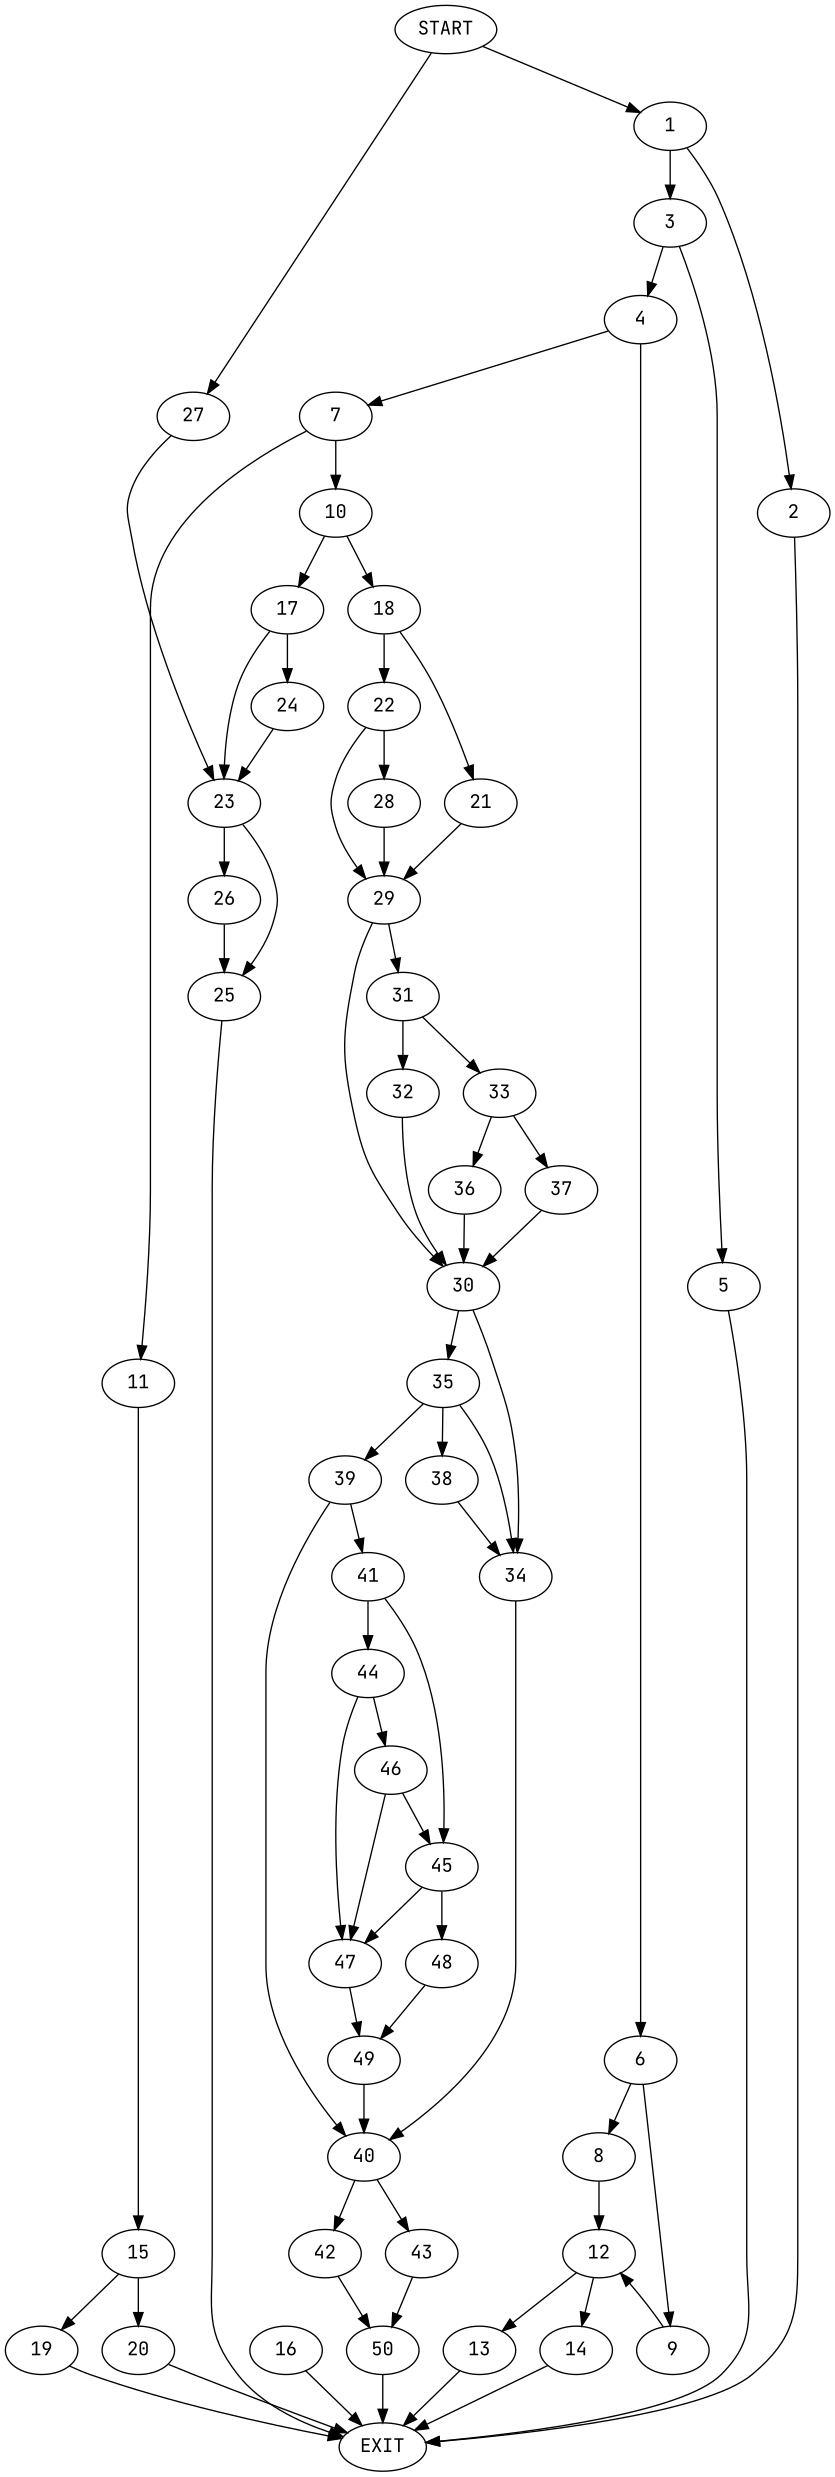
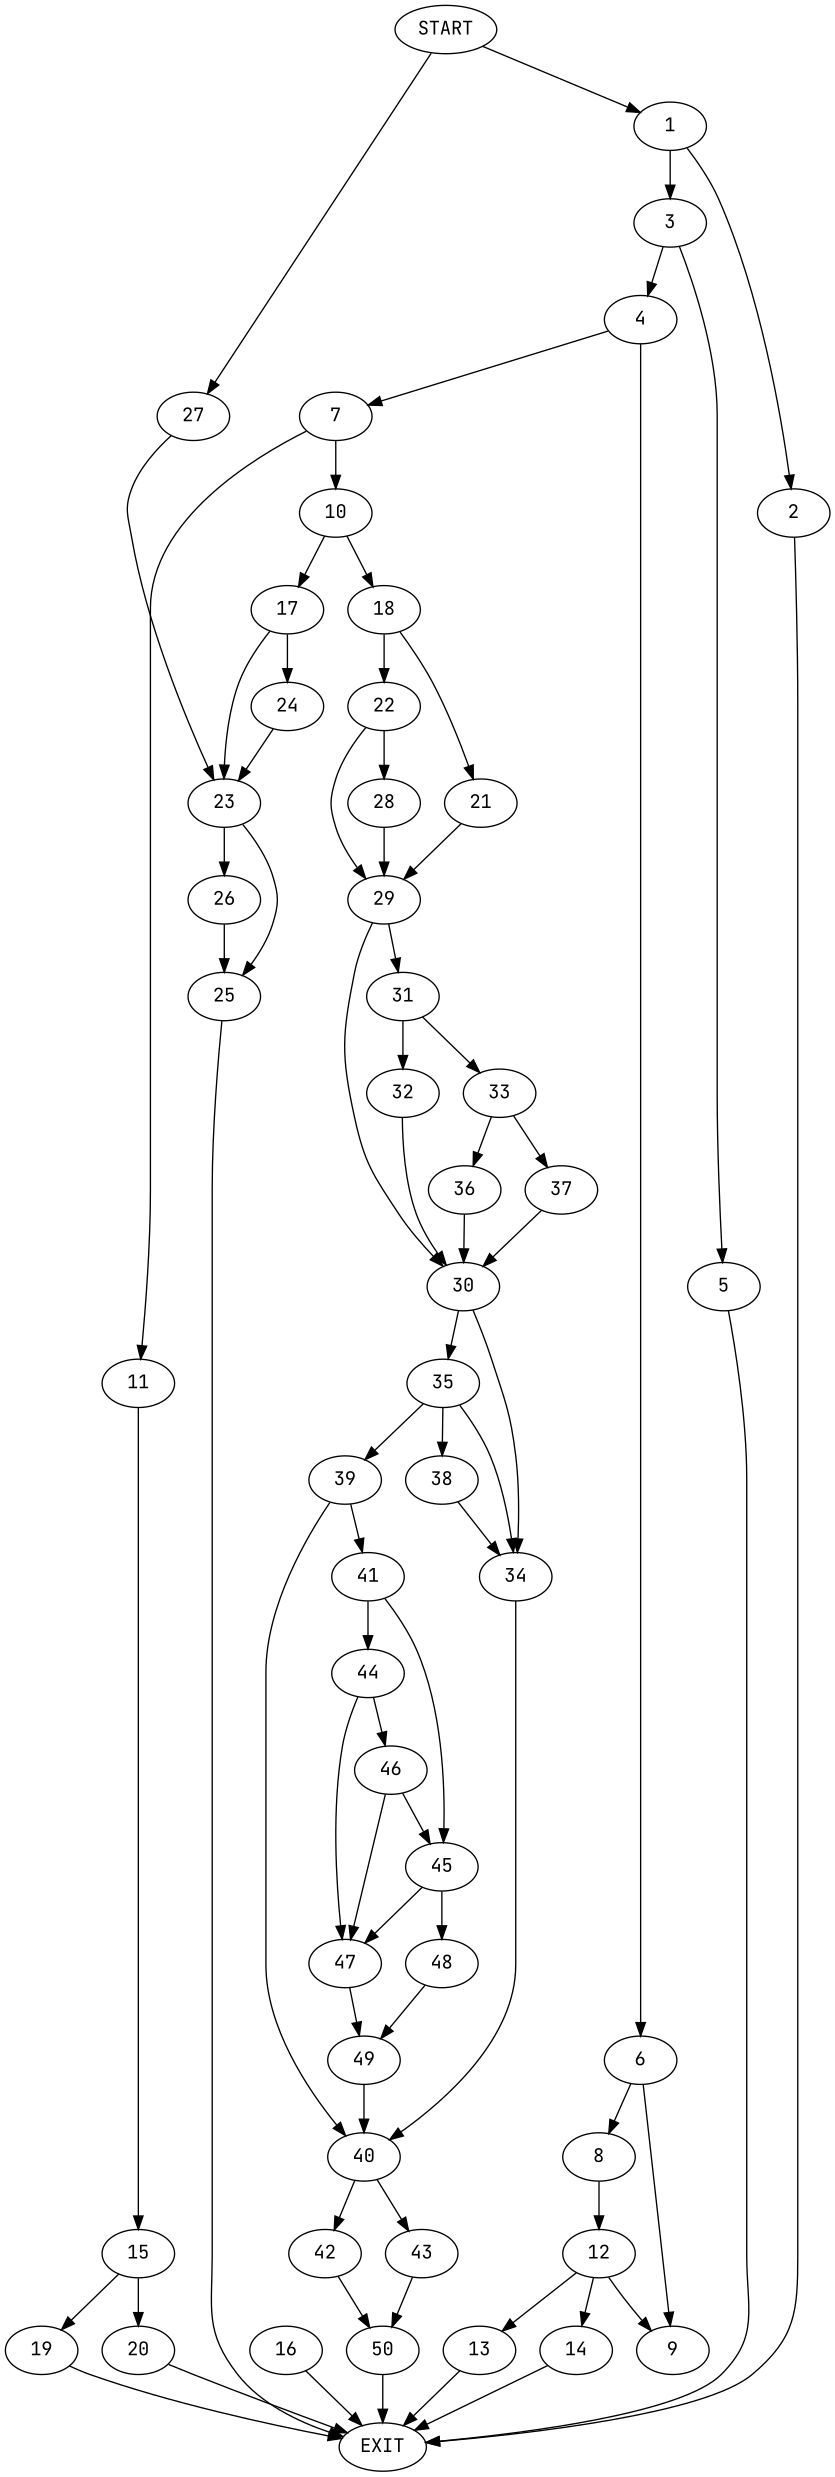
(647, 2305) -> (625, 2299)
